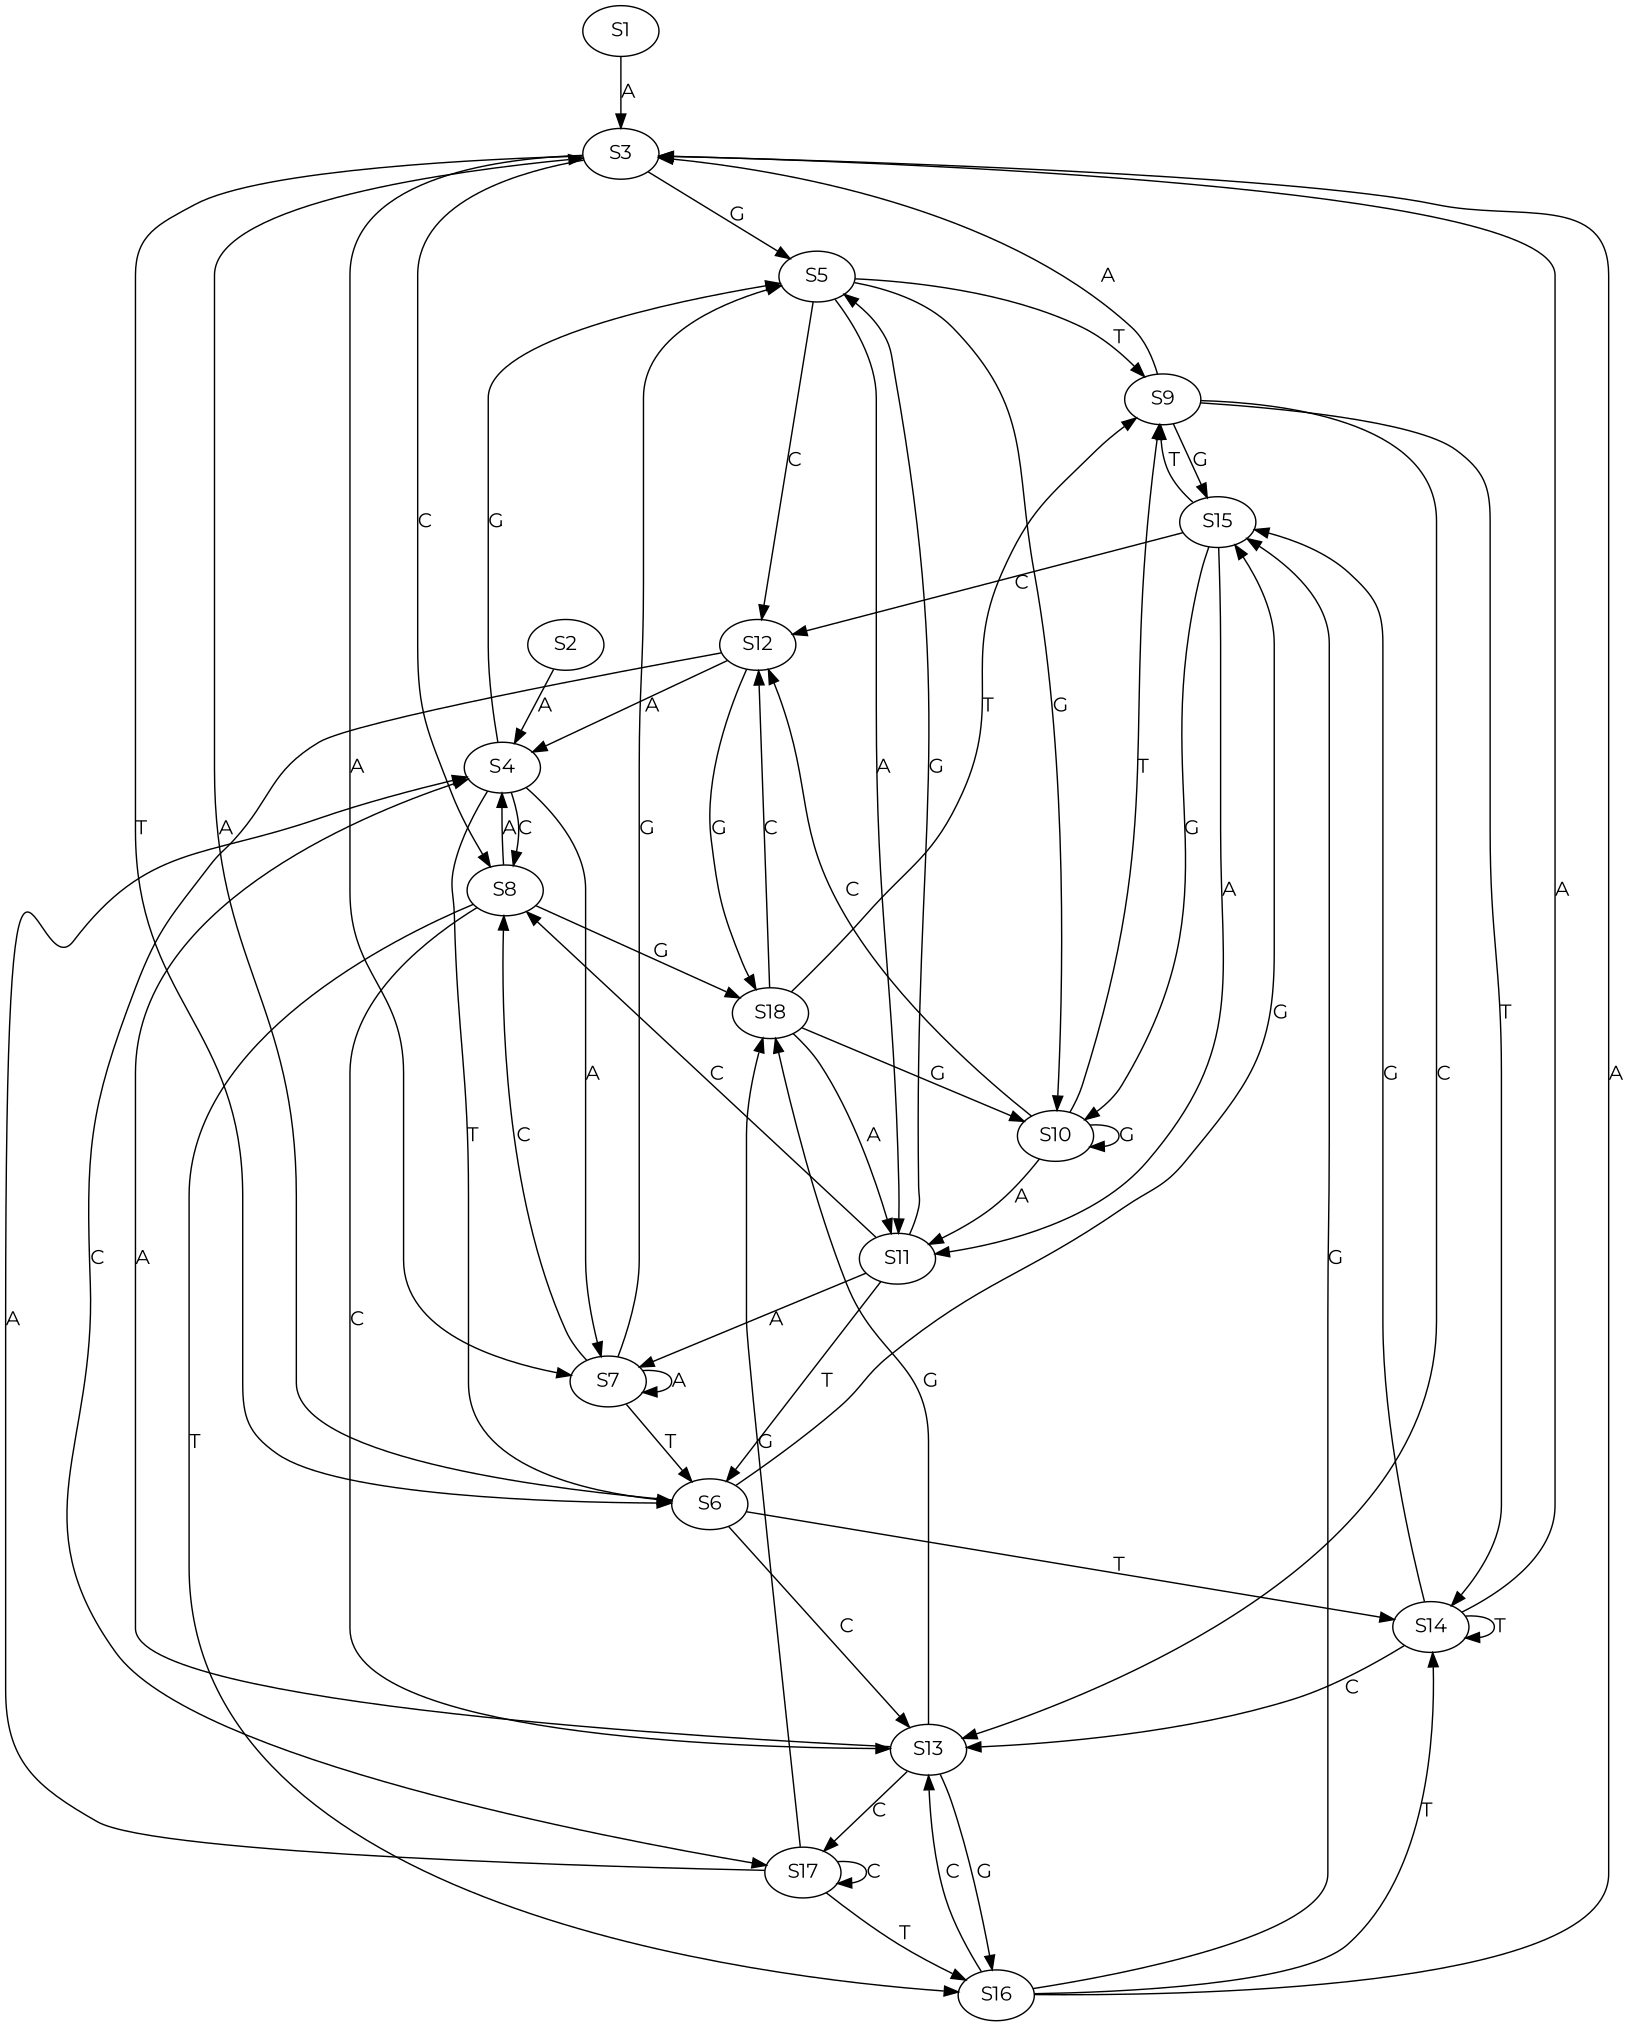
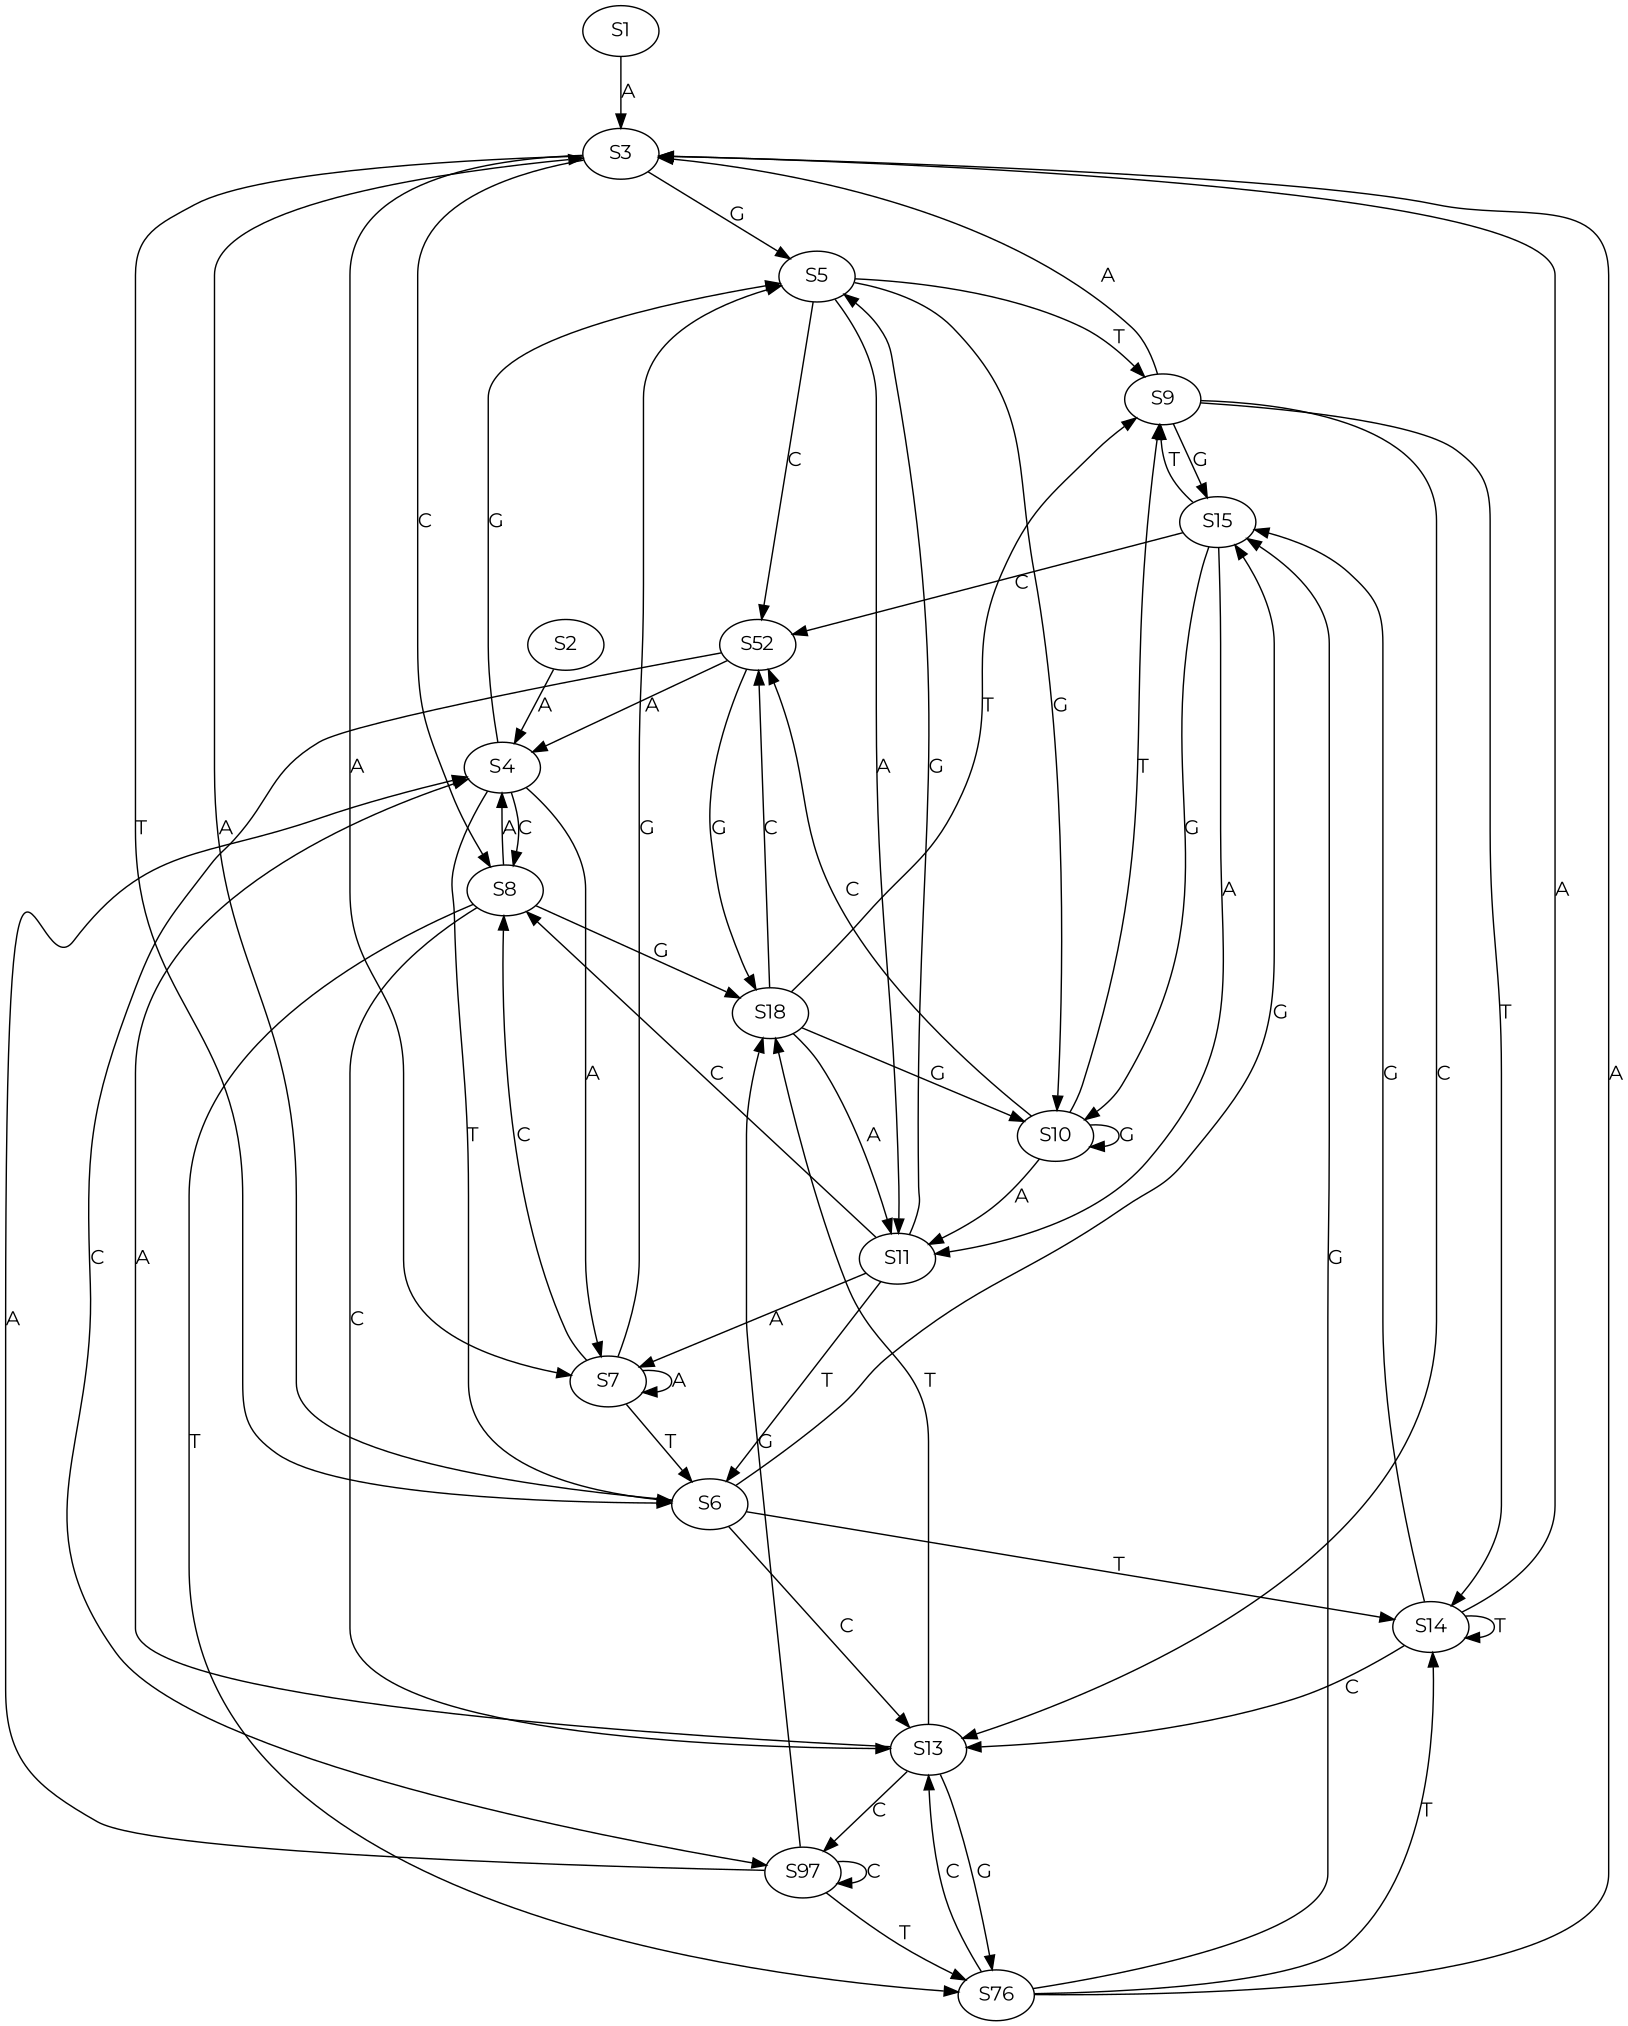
(758, 645) -> (758, 645)
(931, 1381) -> (931, 1381)
(803, 1873) -> (803, 1873)
(996, 1995) -> (996, 1995)
